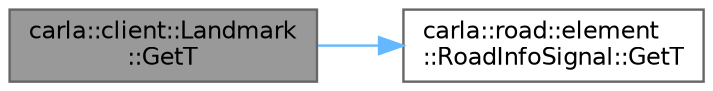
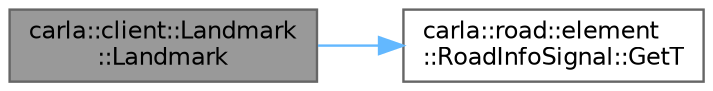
(163, 46) -> (163, 46)
